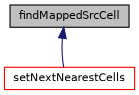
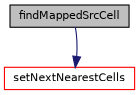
(62, 53) -> (77, 42)
